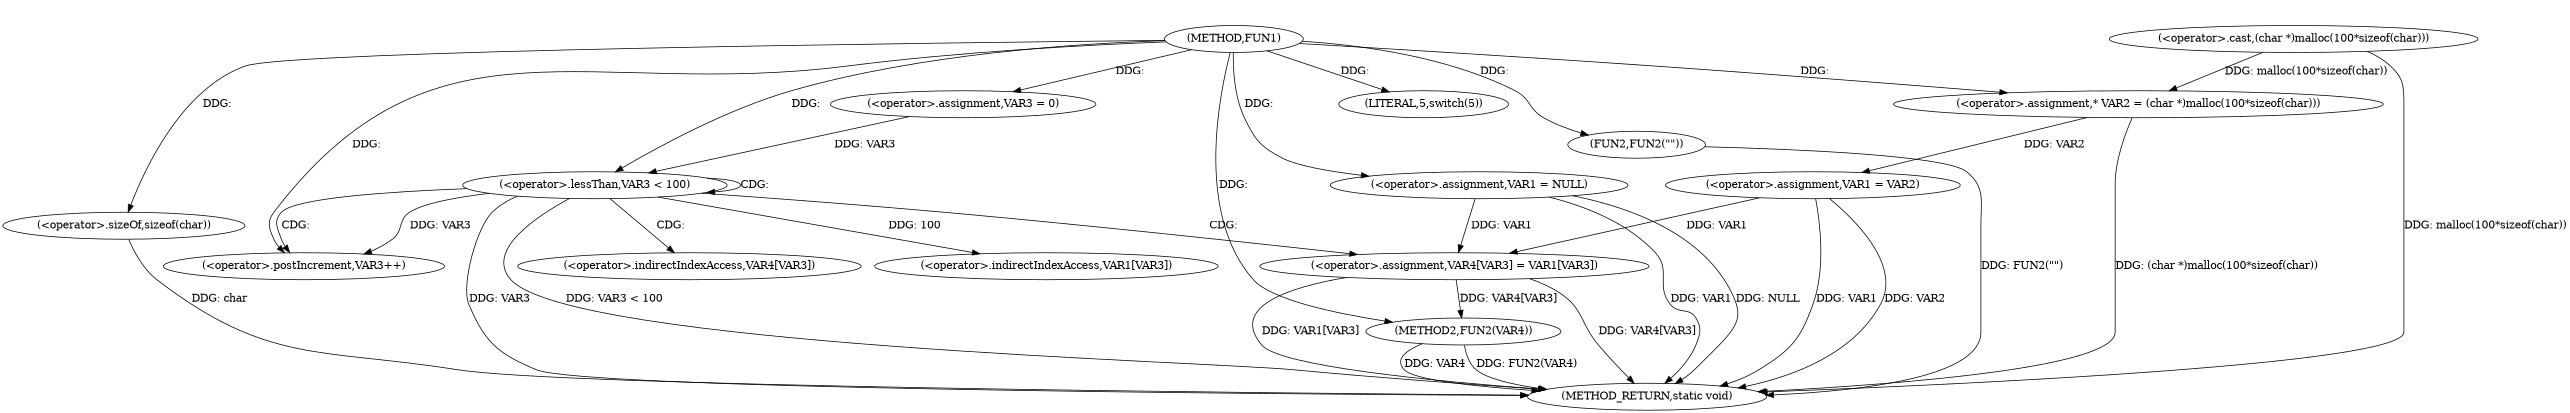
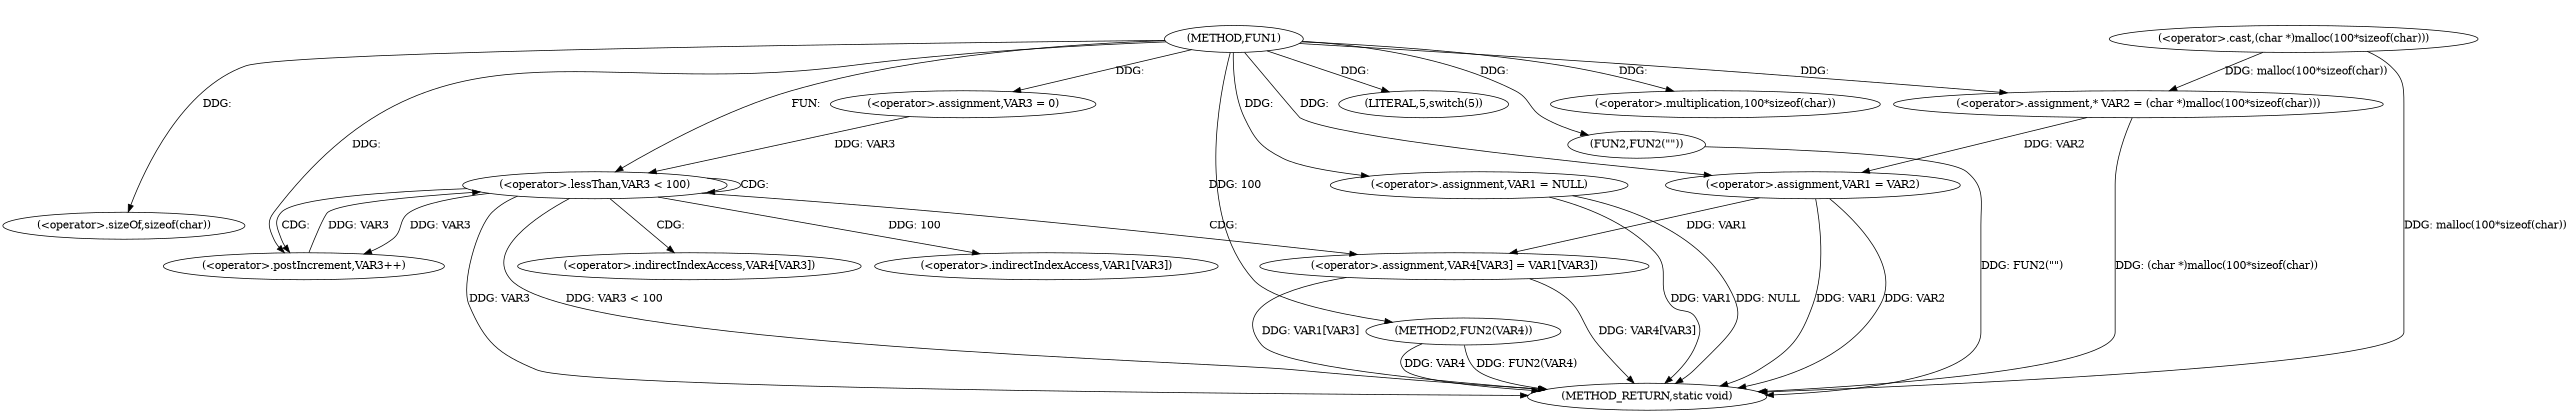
(808, 104) -> (808, 104)
none -> (1715, 104)
none -> (1458, 148)
(1235, 185) -> (1235, 185)
none -> (377, 201)
(1468, 222) -> none
(1458, 295) -> none
(554, 377) -> none
